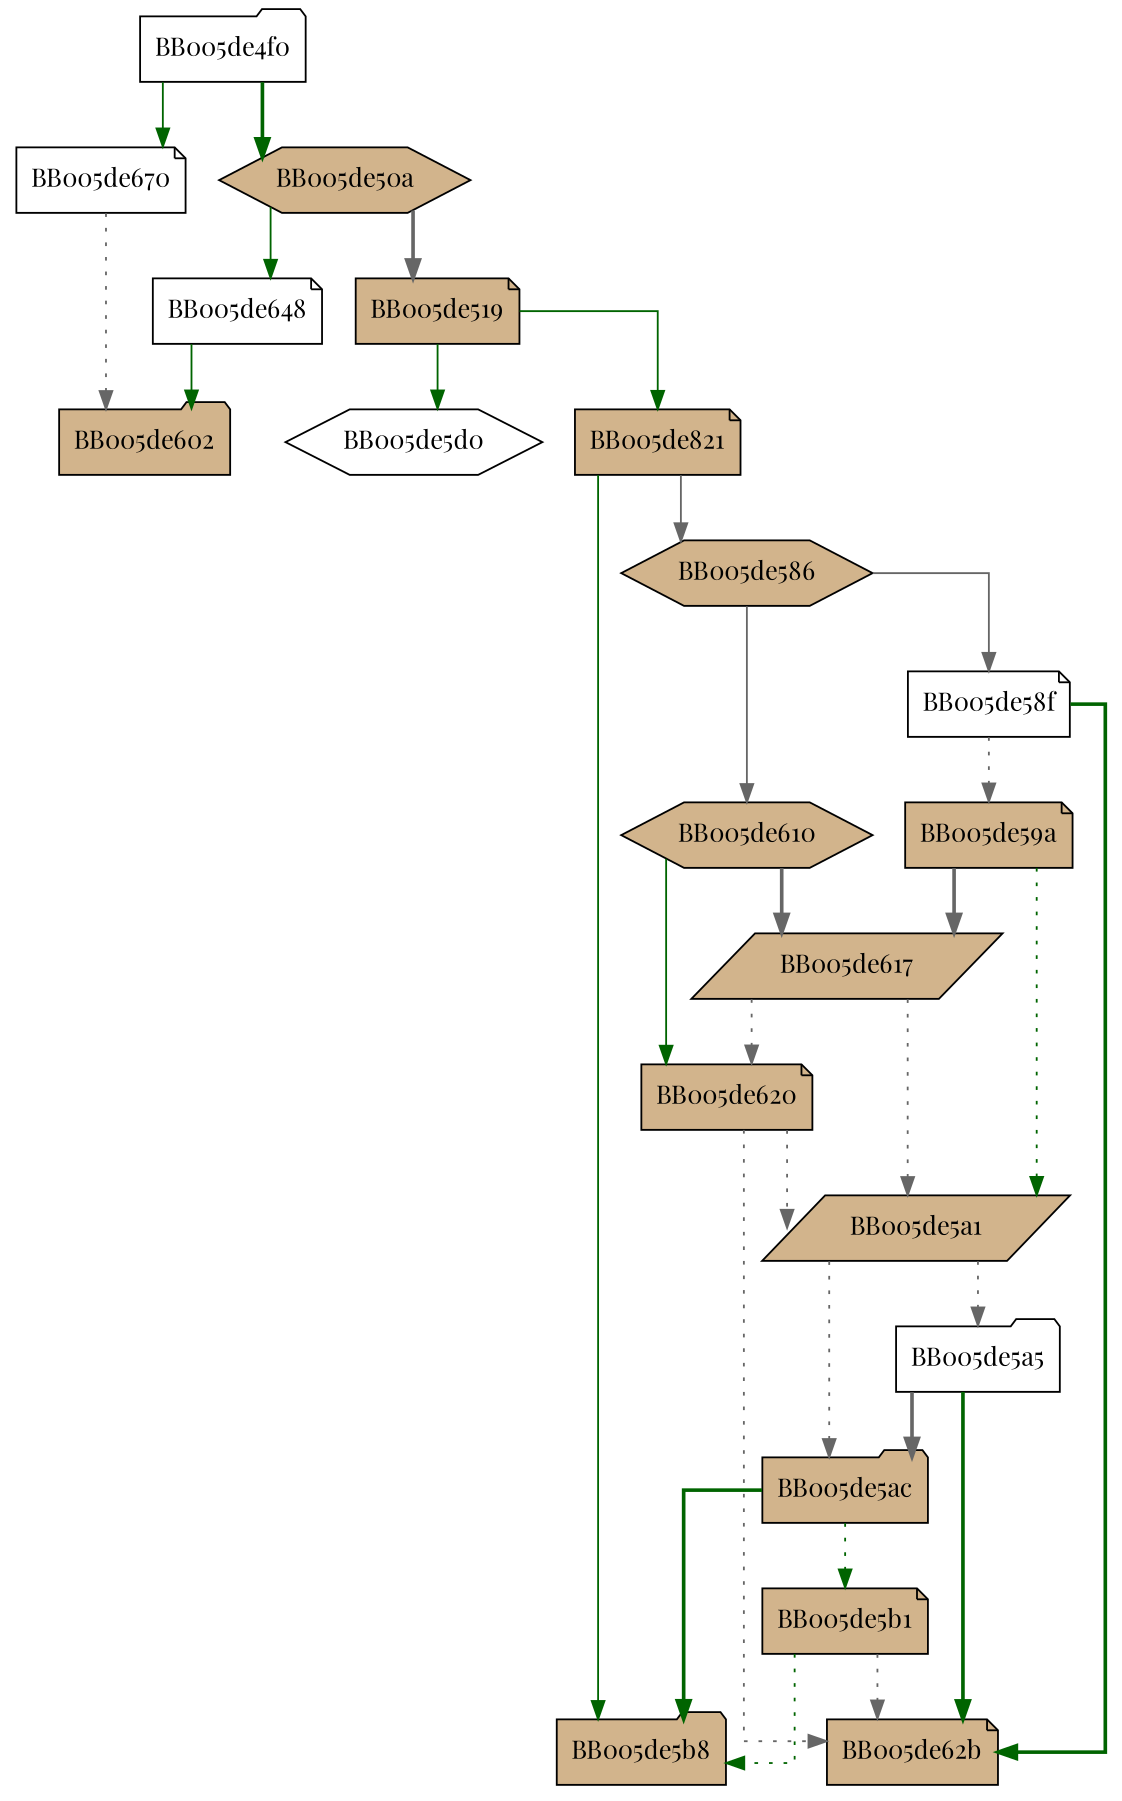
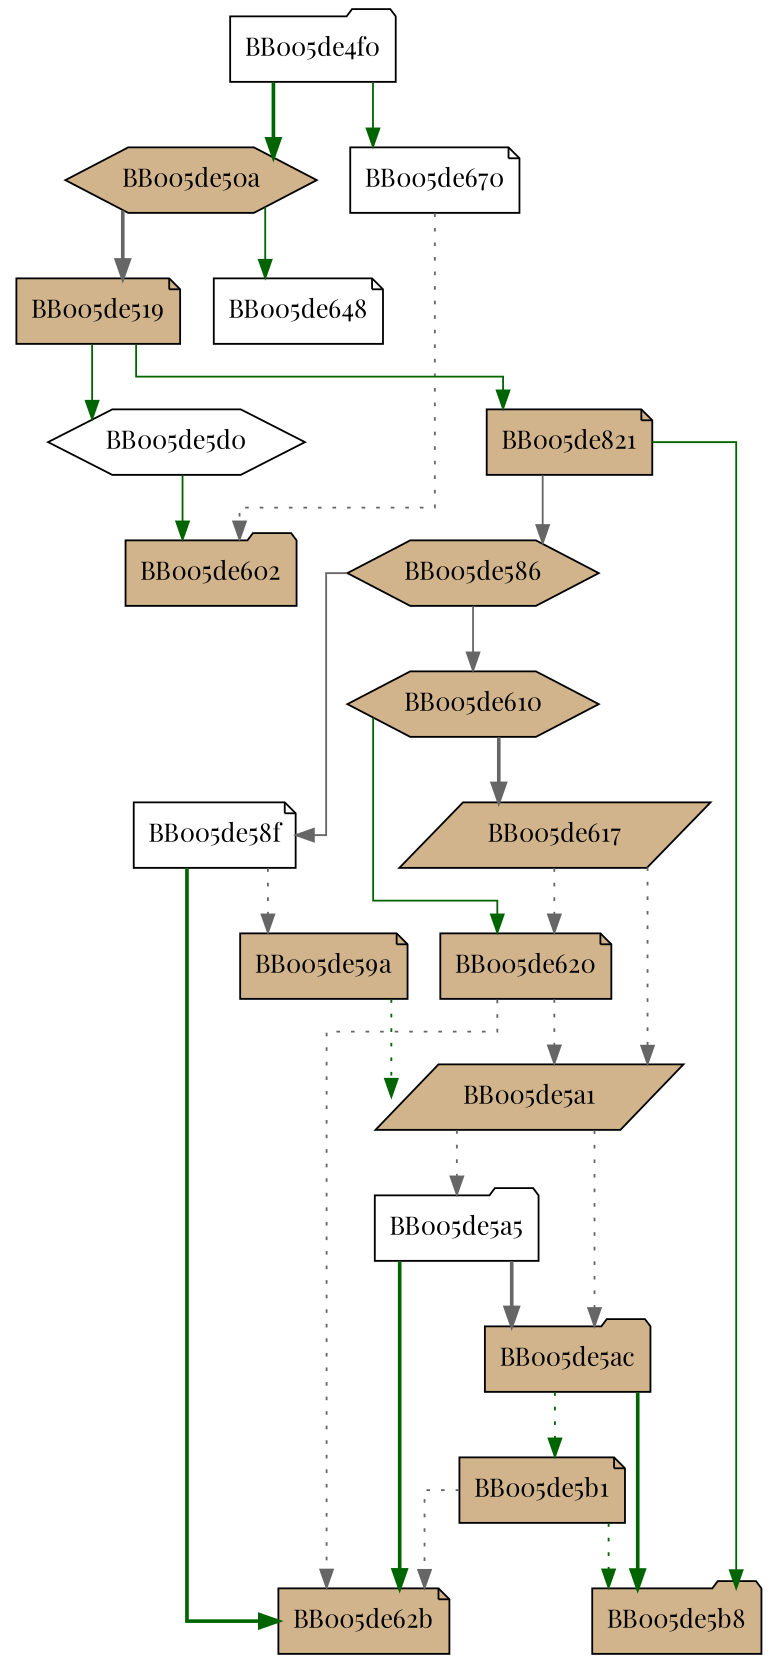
(191, 367) -> (183, 498)
(954, 891) -> none
